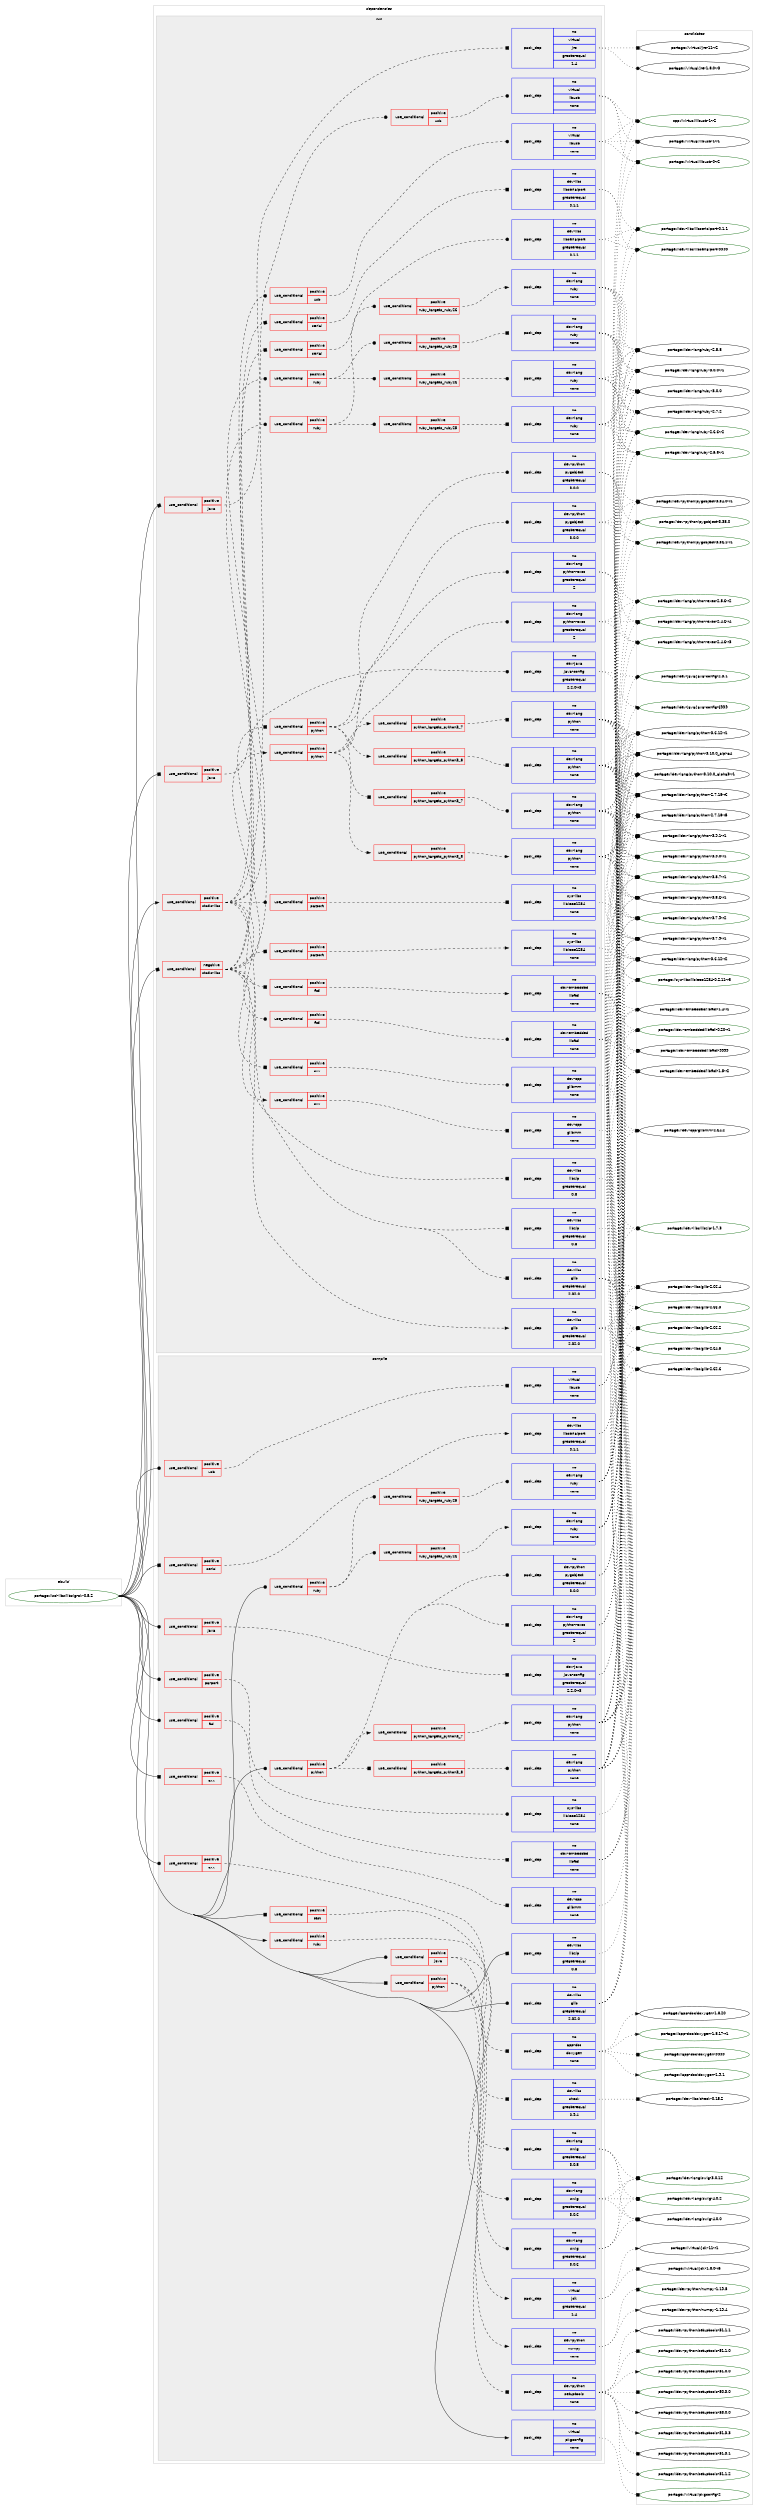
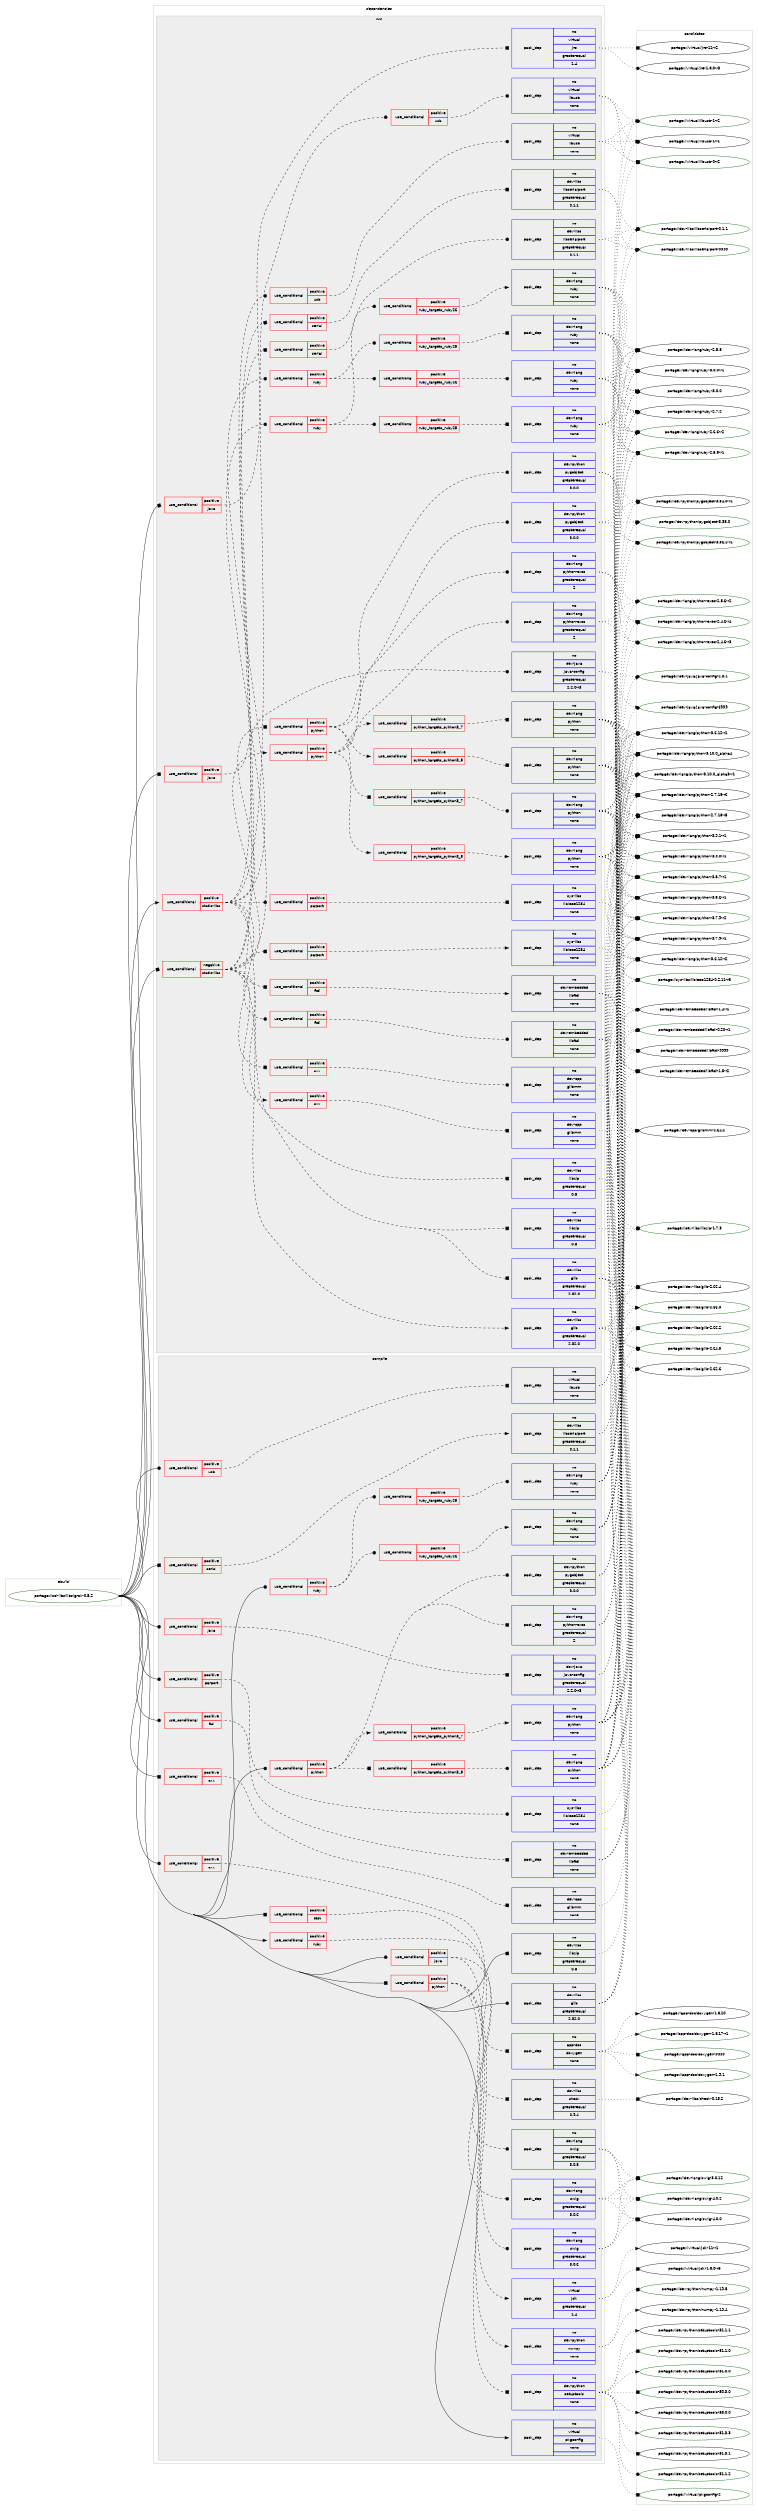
(695, 121) -> (695, 121)
